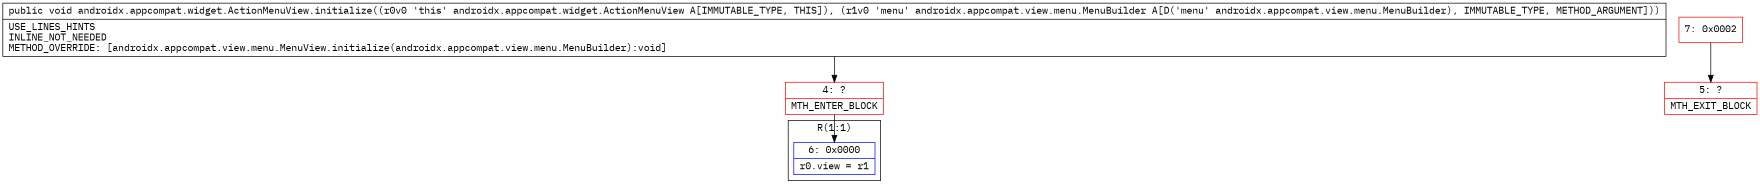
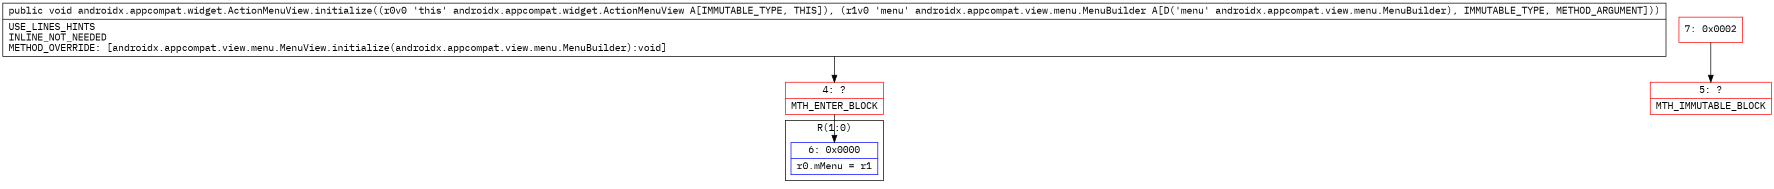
(1711, 106) -> (1711, 106)
(834, 128) -> (834, 128)
(834, 166) -> (834, 166)
